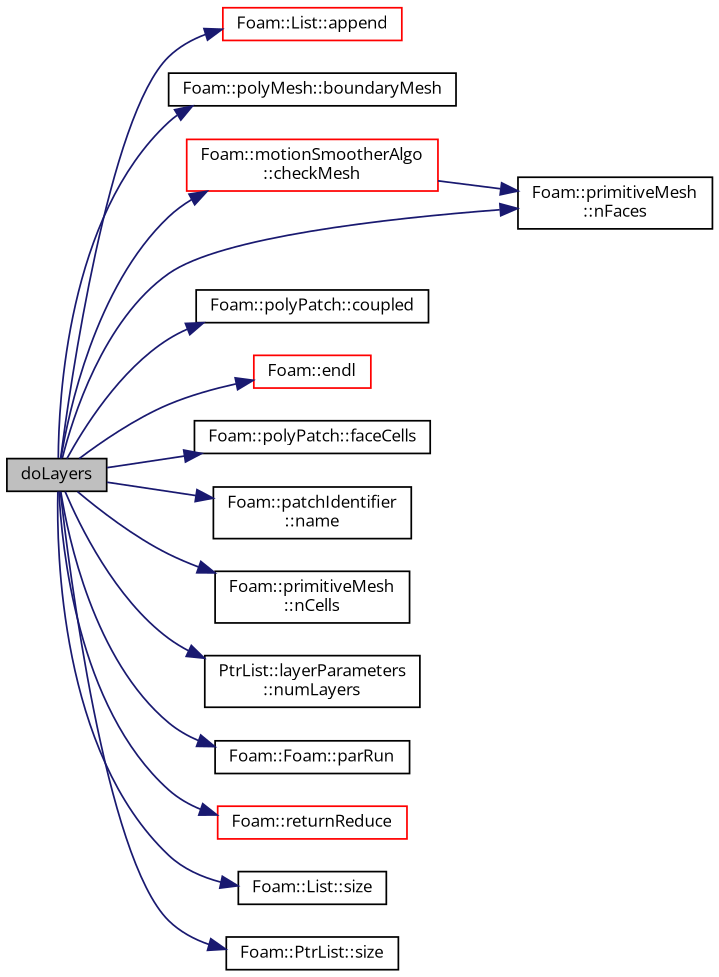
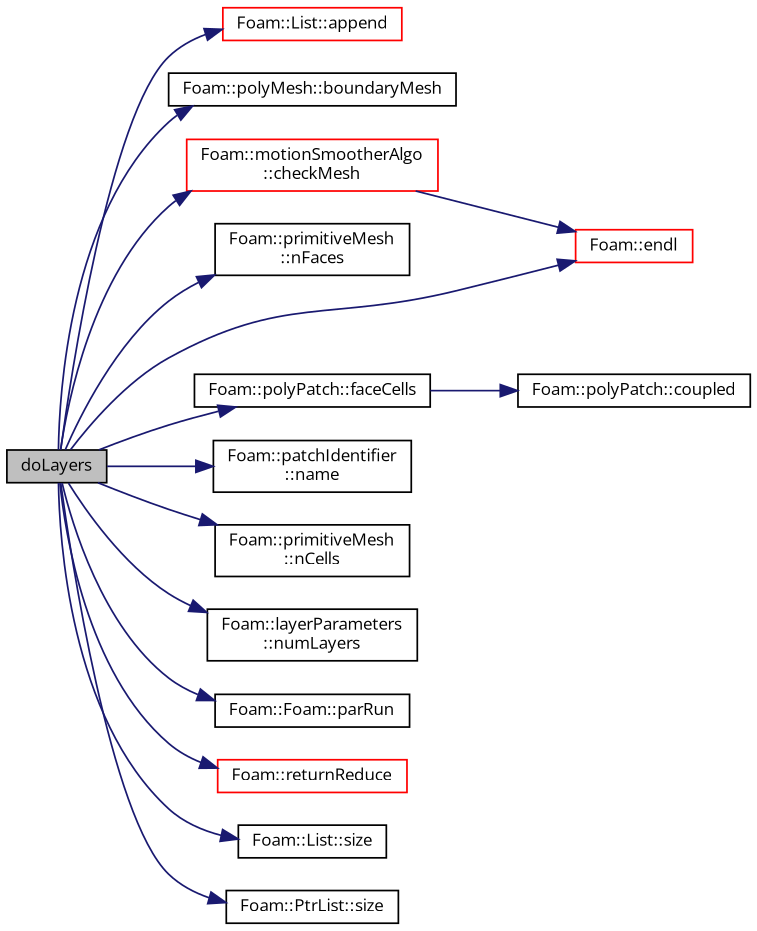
(469, 185) -> (487, 209)
(117, 385) -> (465, 391)
(312, 681) -> (312, 635)
